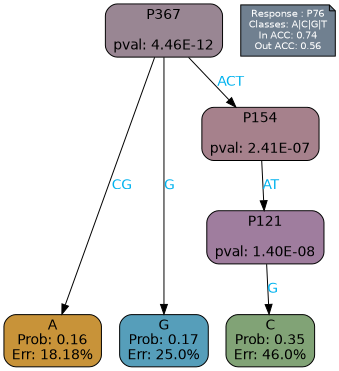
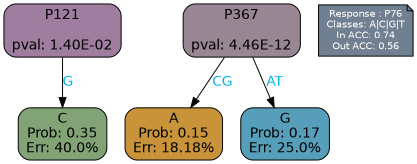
(260, 134) -> none
(169, 186) -> (275, 82)
(265, 237) -> (63, 31)
(53, 341) -> (174, 134)
(270, 341) -> (63, 134)
